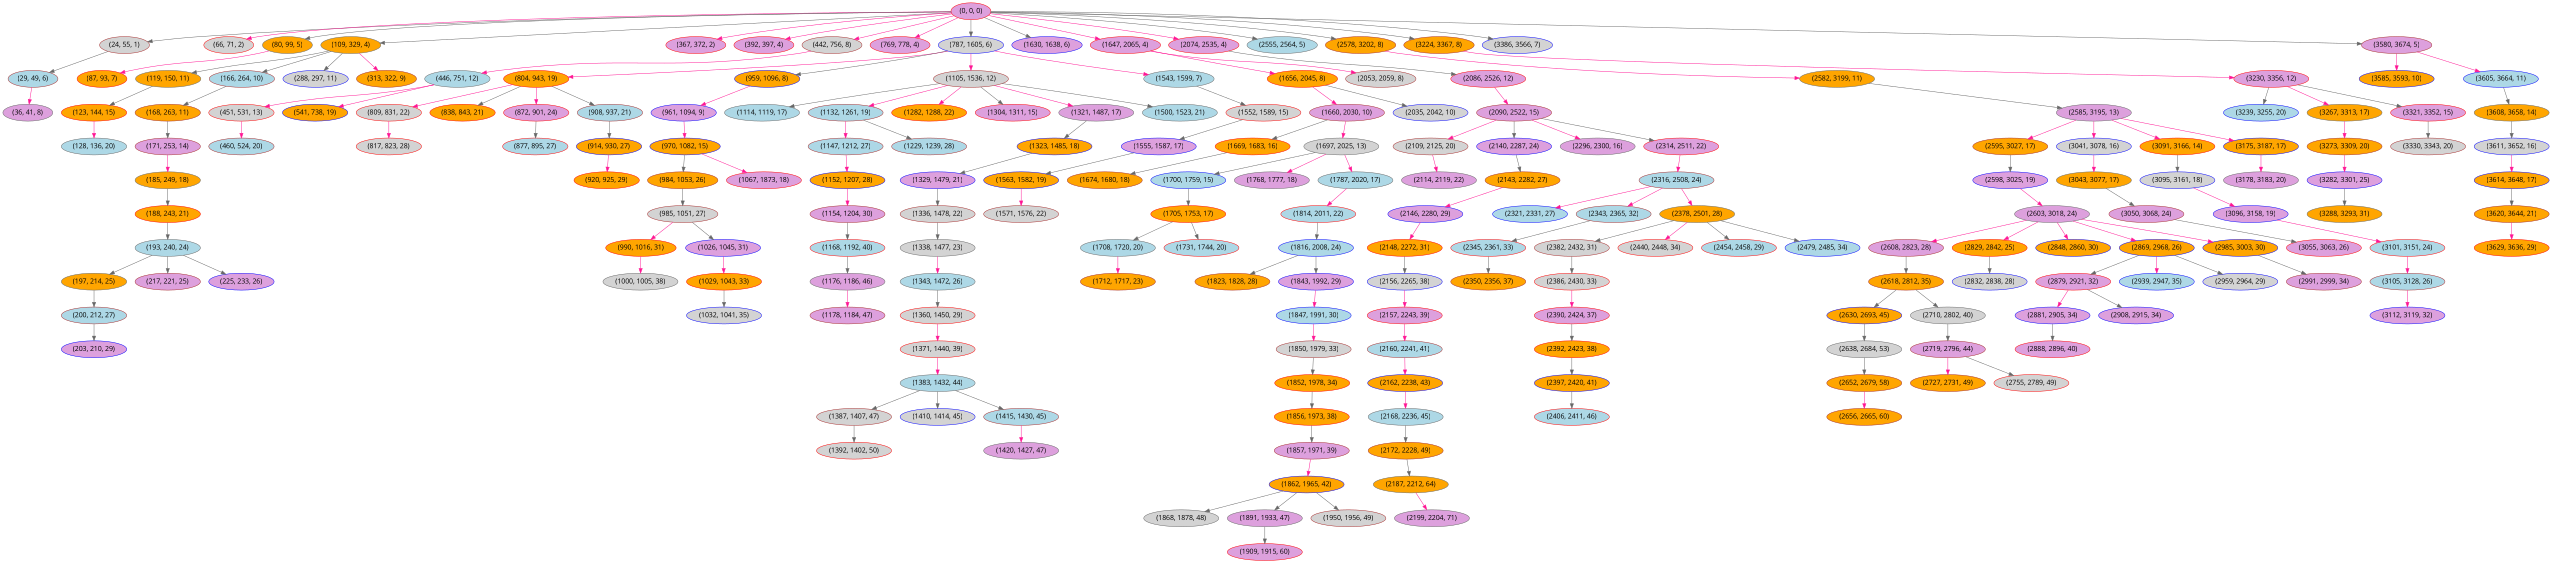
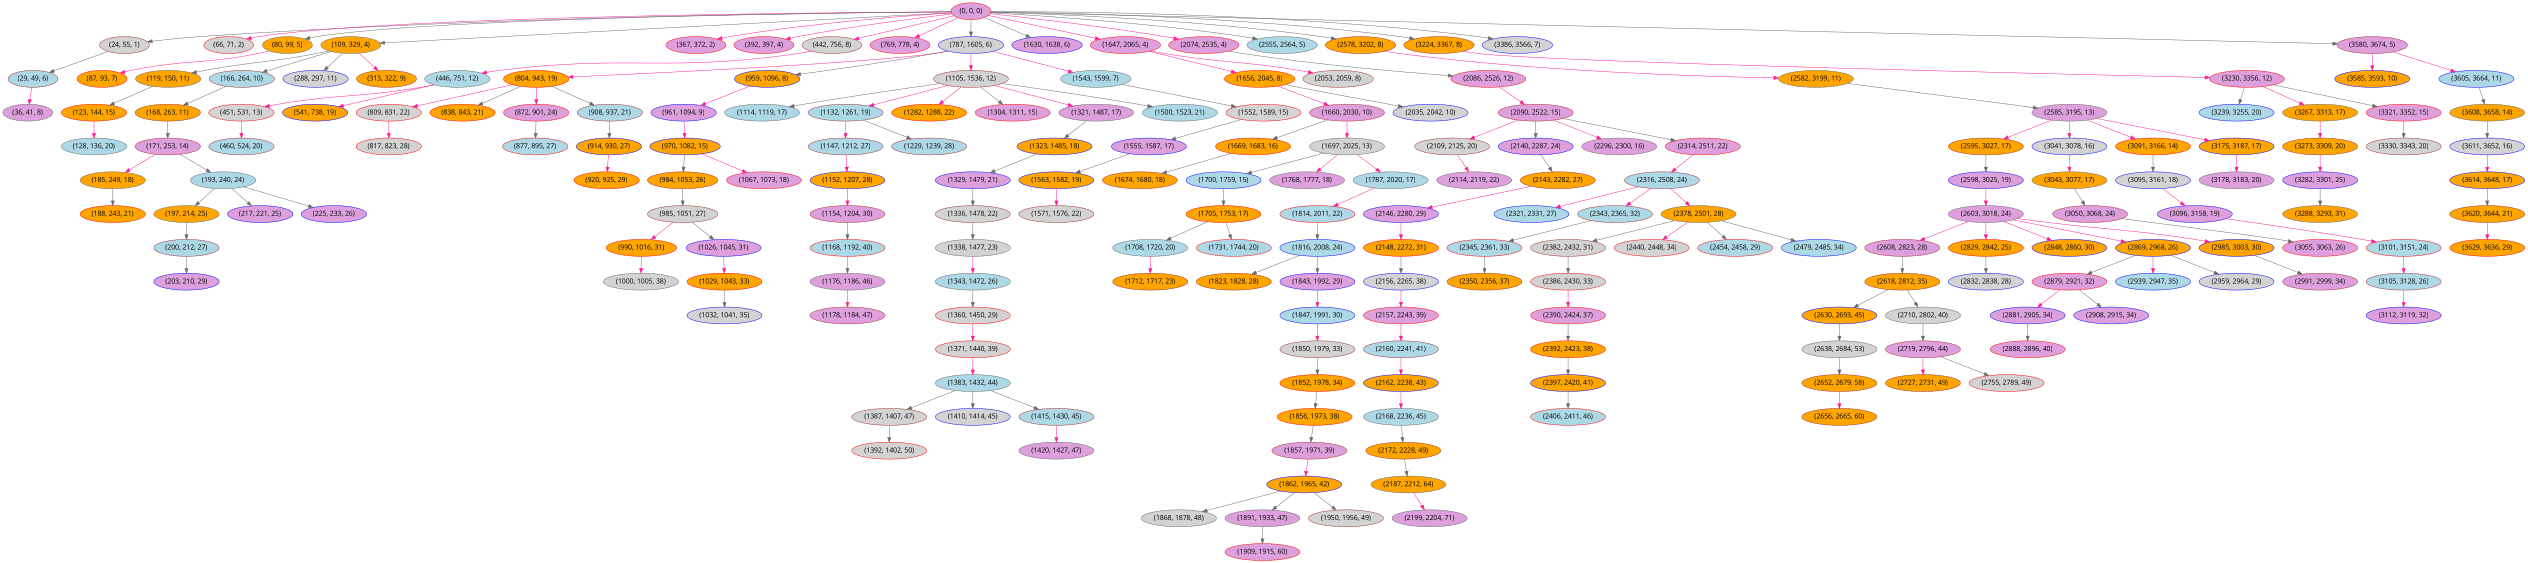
(764, 180) -> (764, 180)
(168, 229) -> (193, 162)
(168, 282) -> (260, 214)
